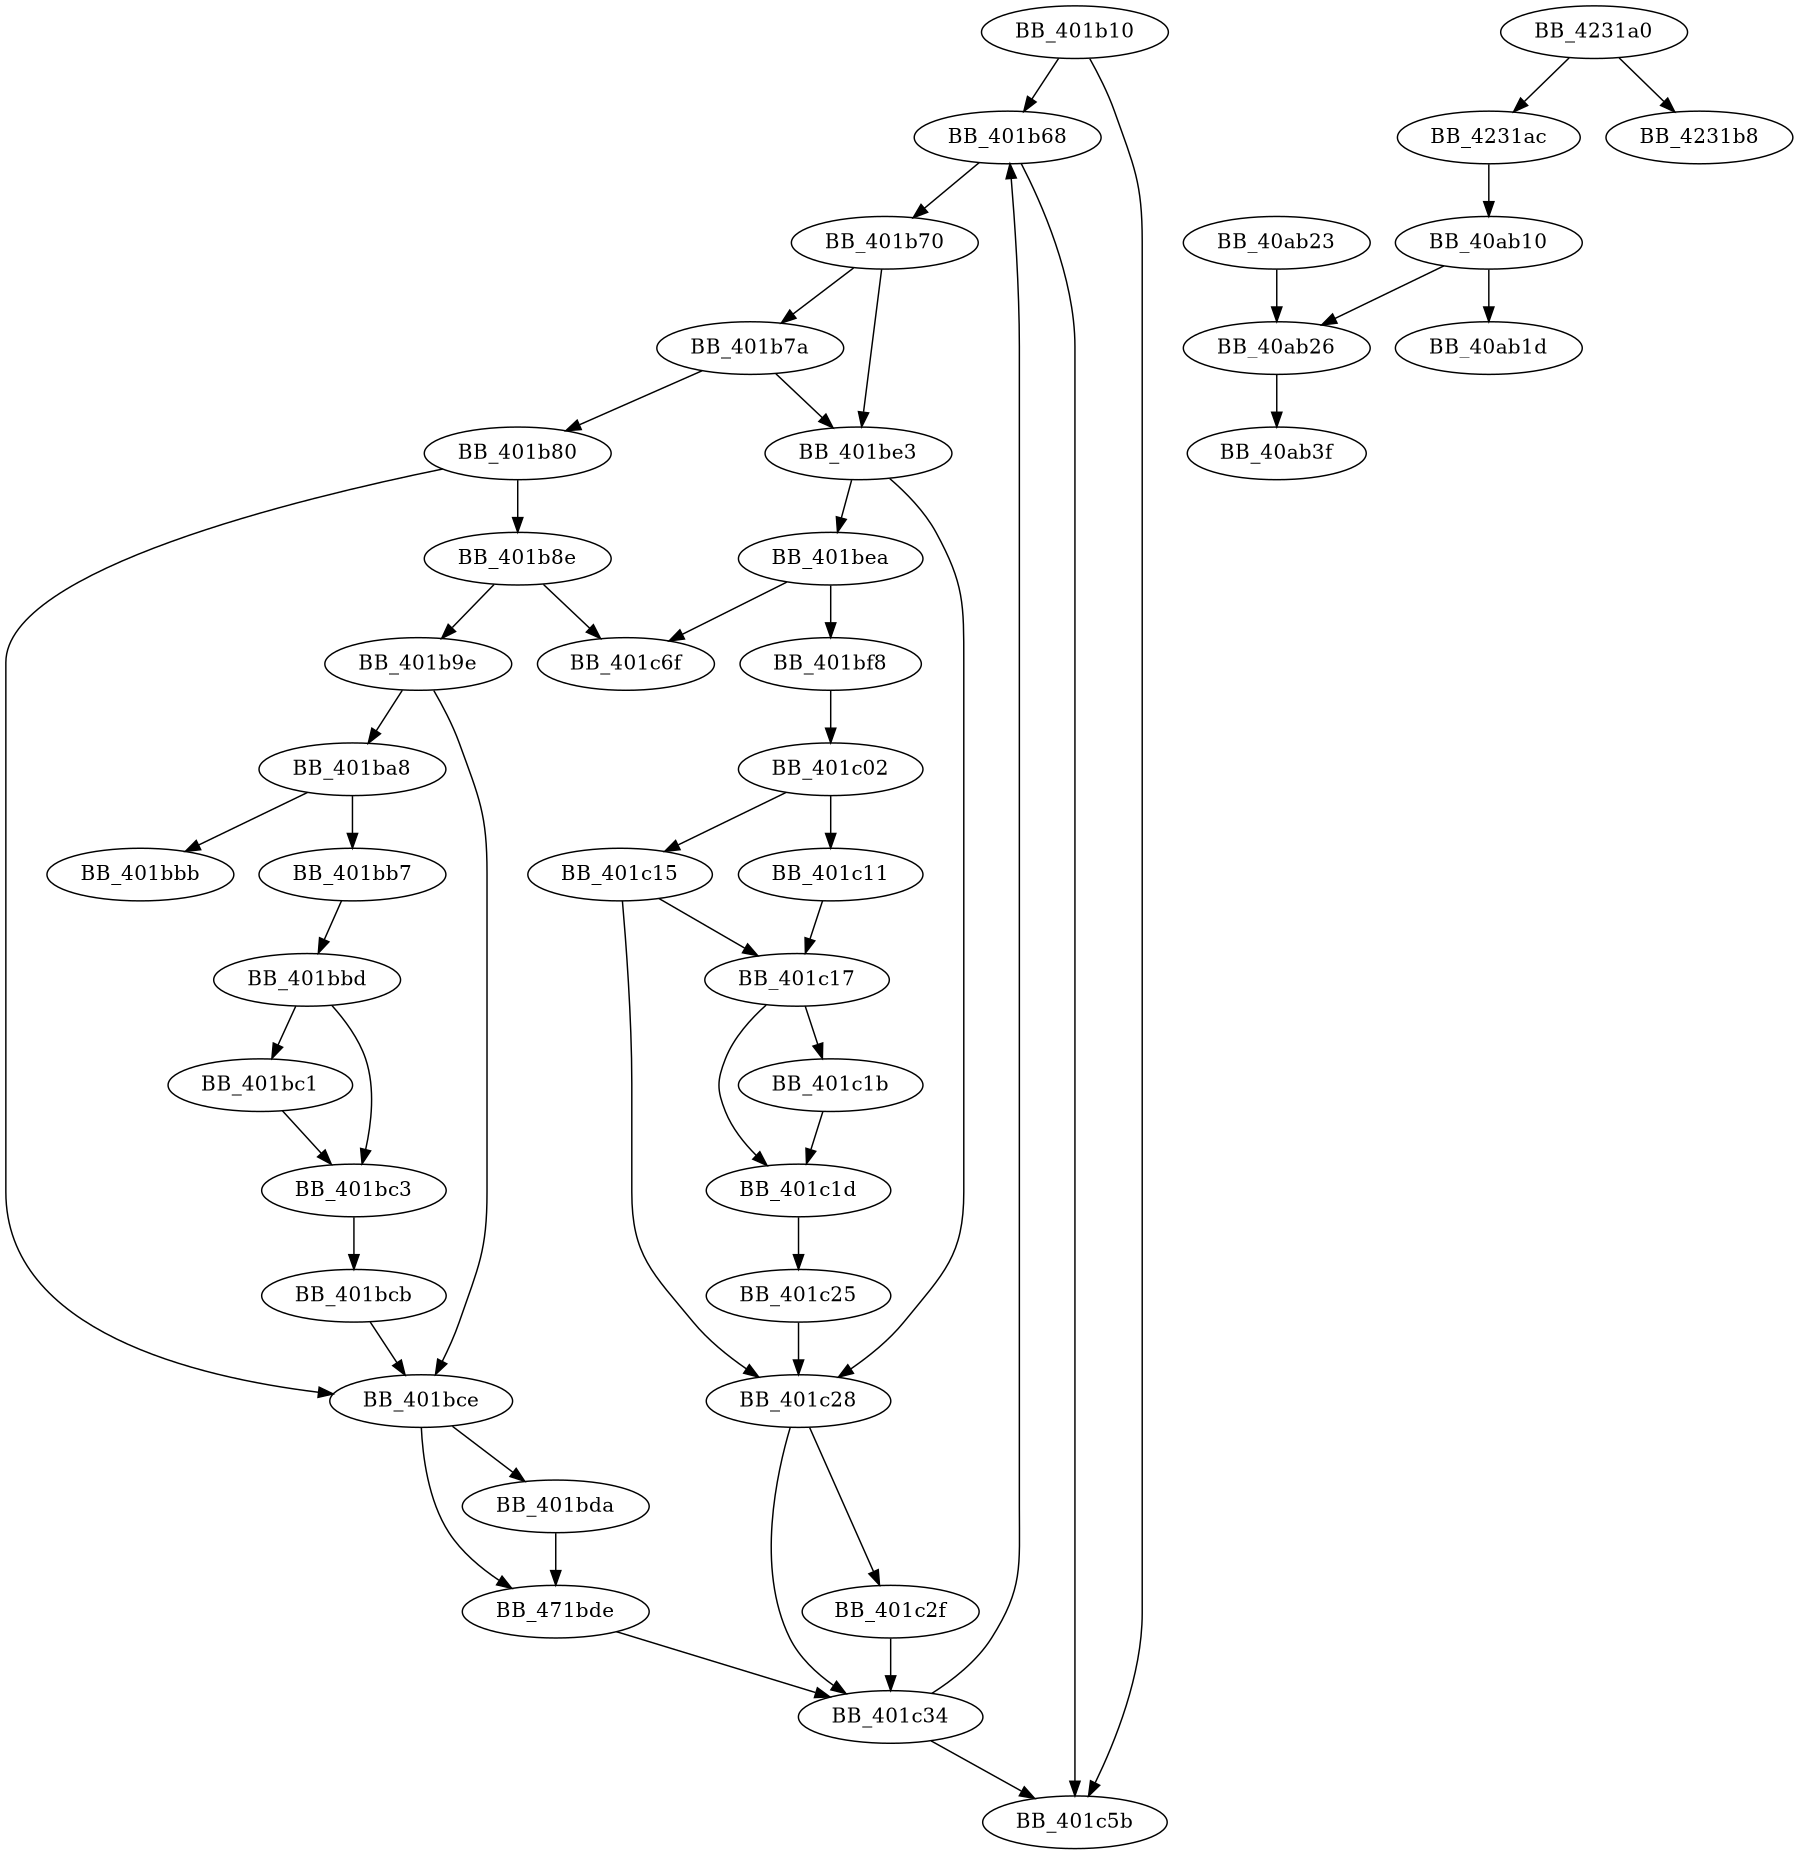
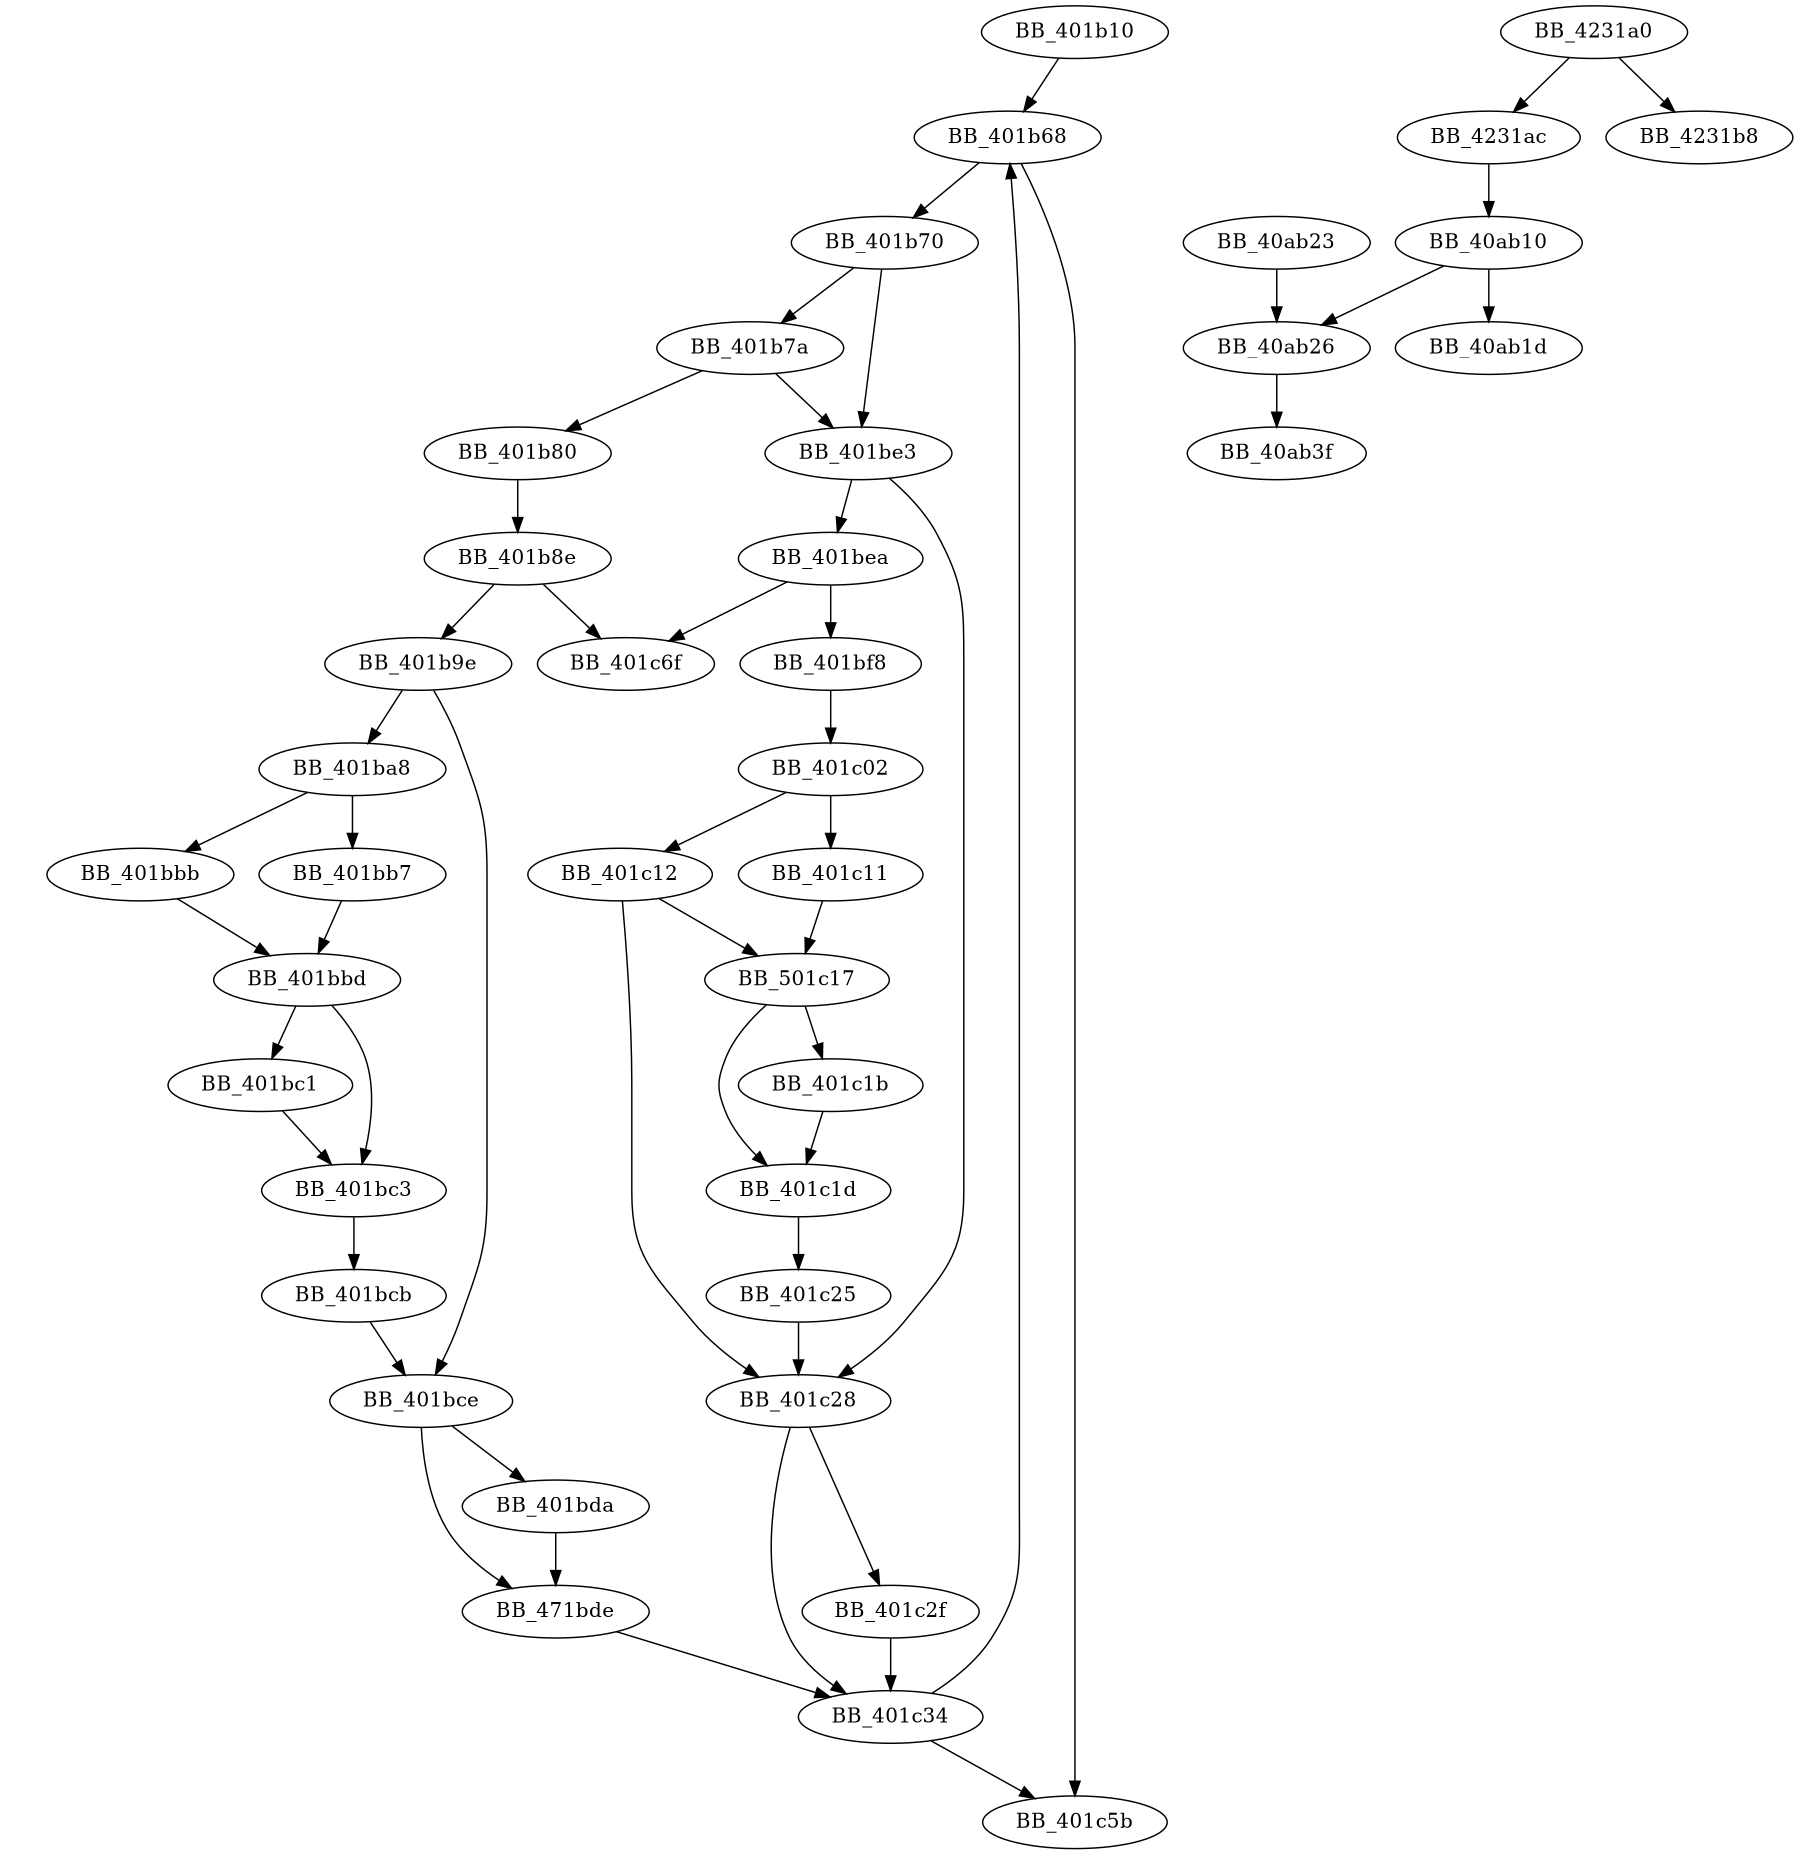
(620, 875) -> (620, 875)
(6, 882) -> none
(1142, 920) -> none
none -> (217, 923)
(797, 980) -> (797, 980)
